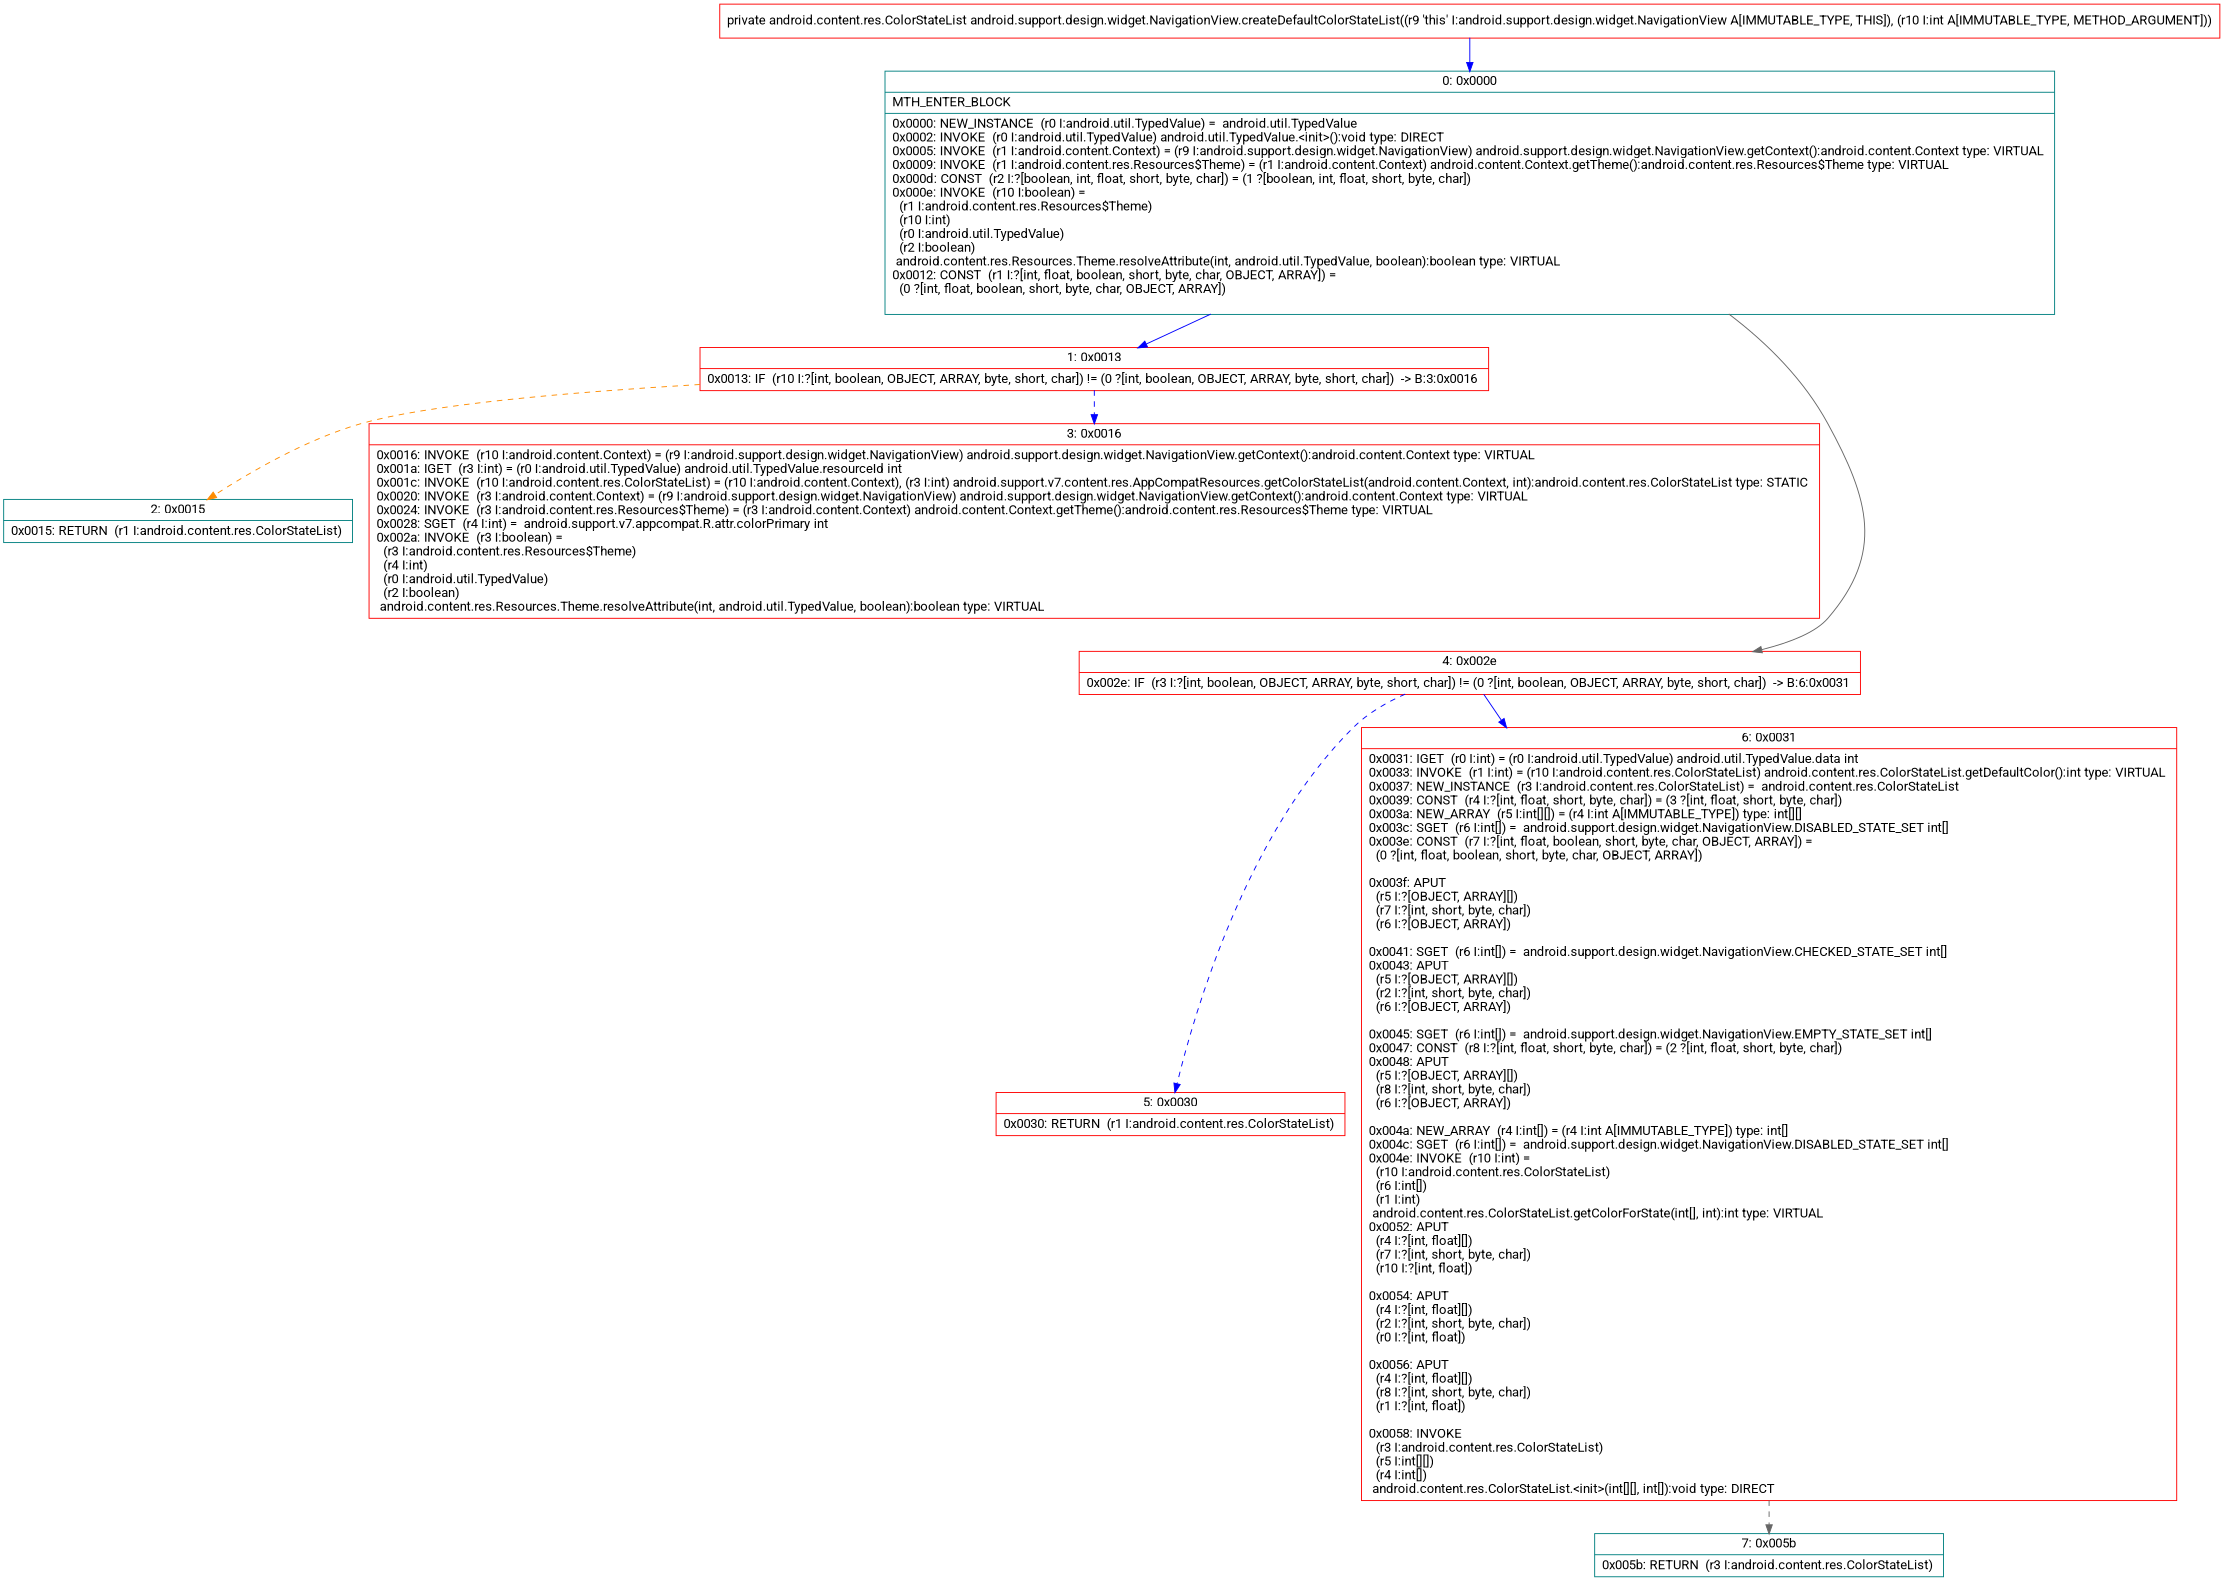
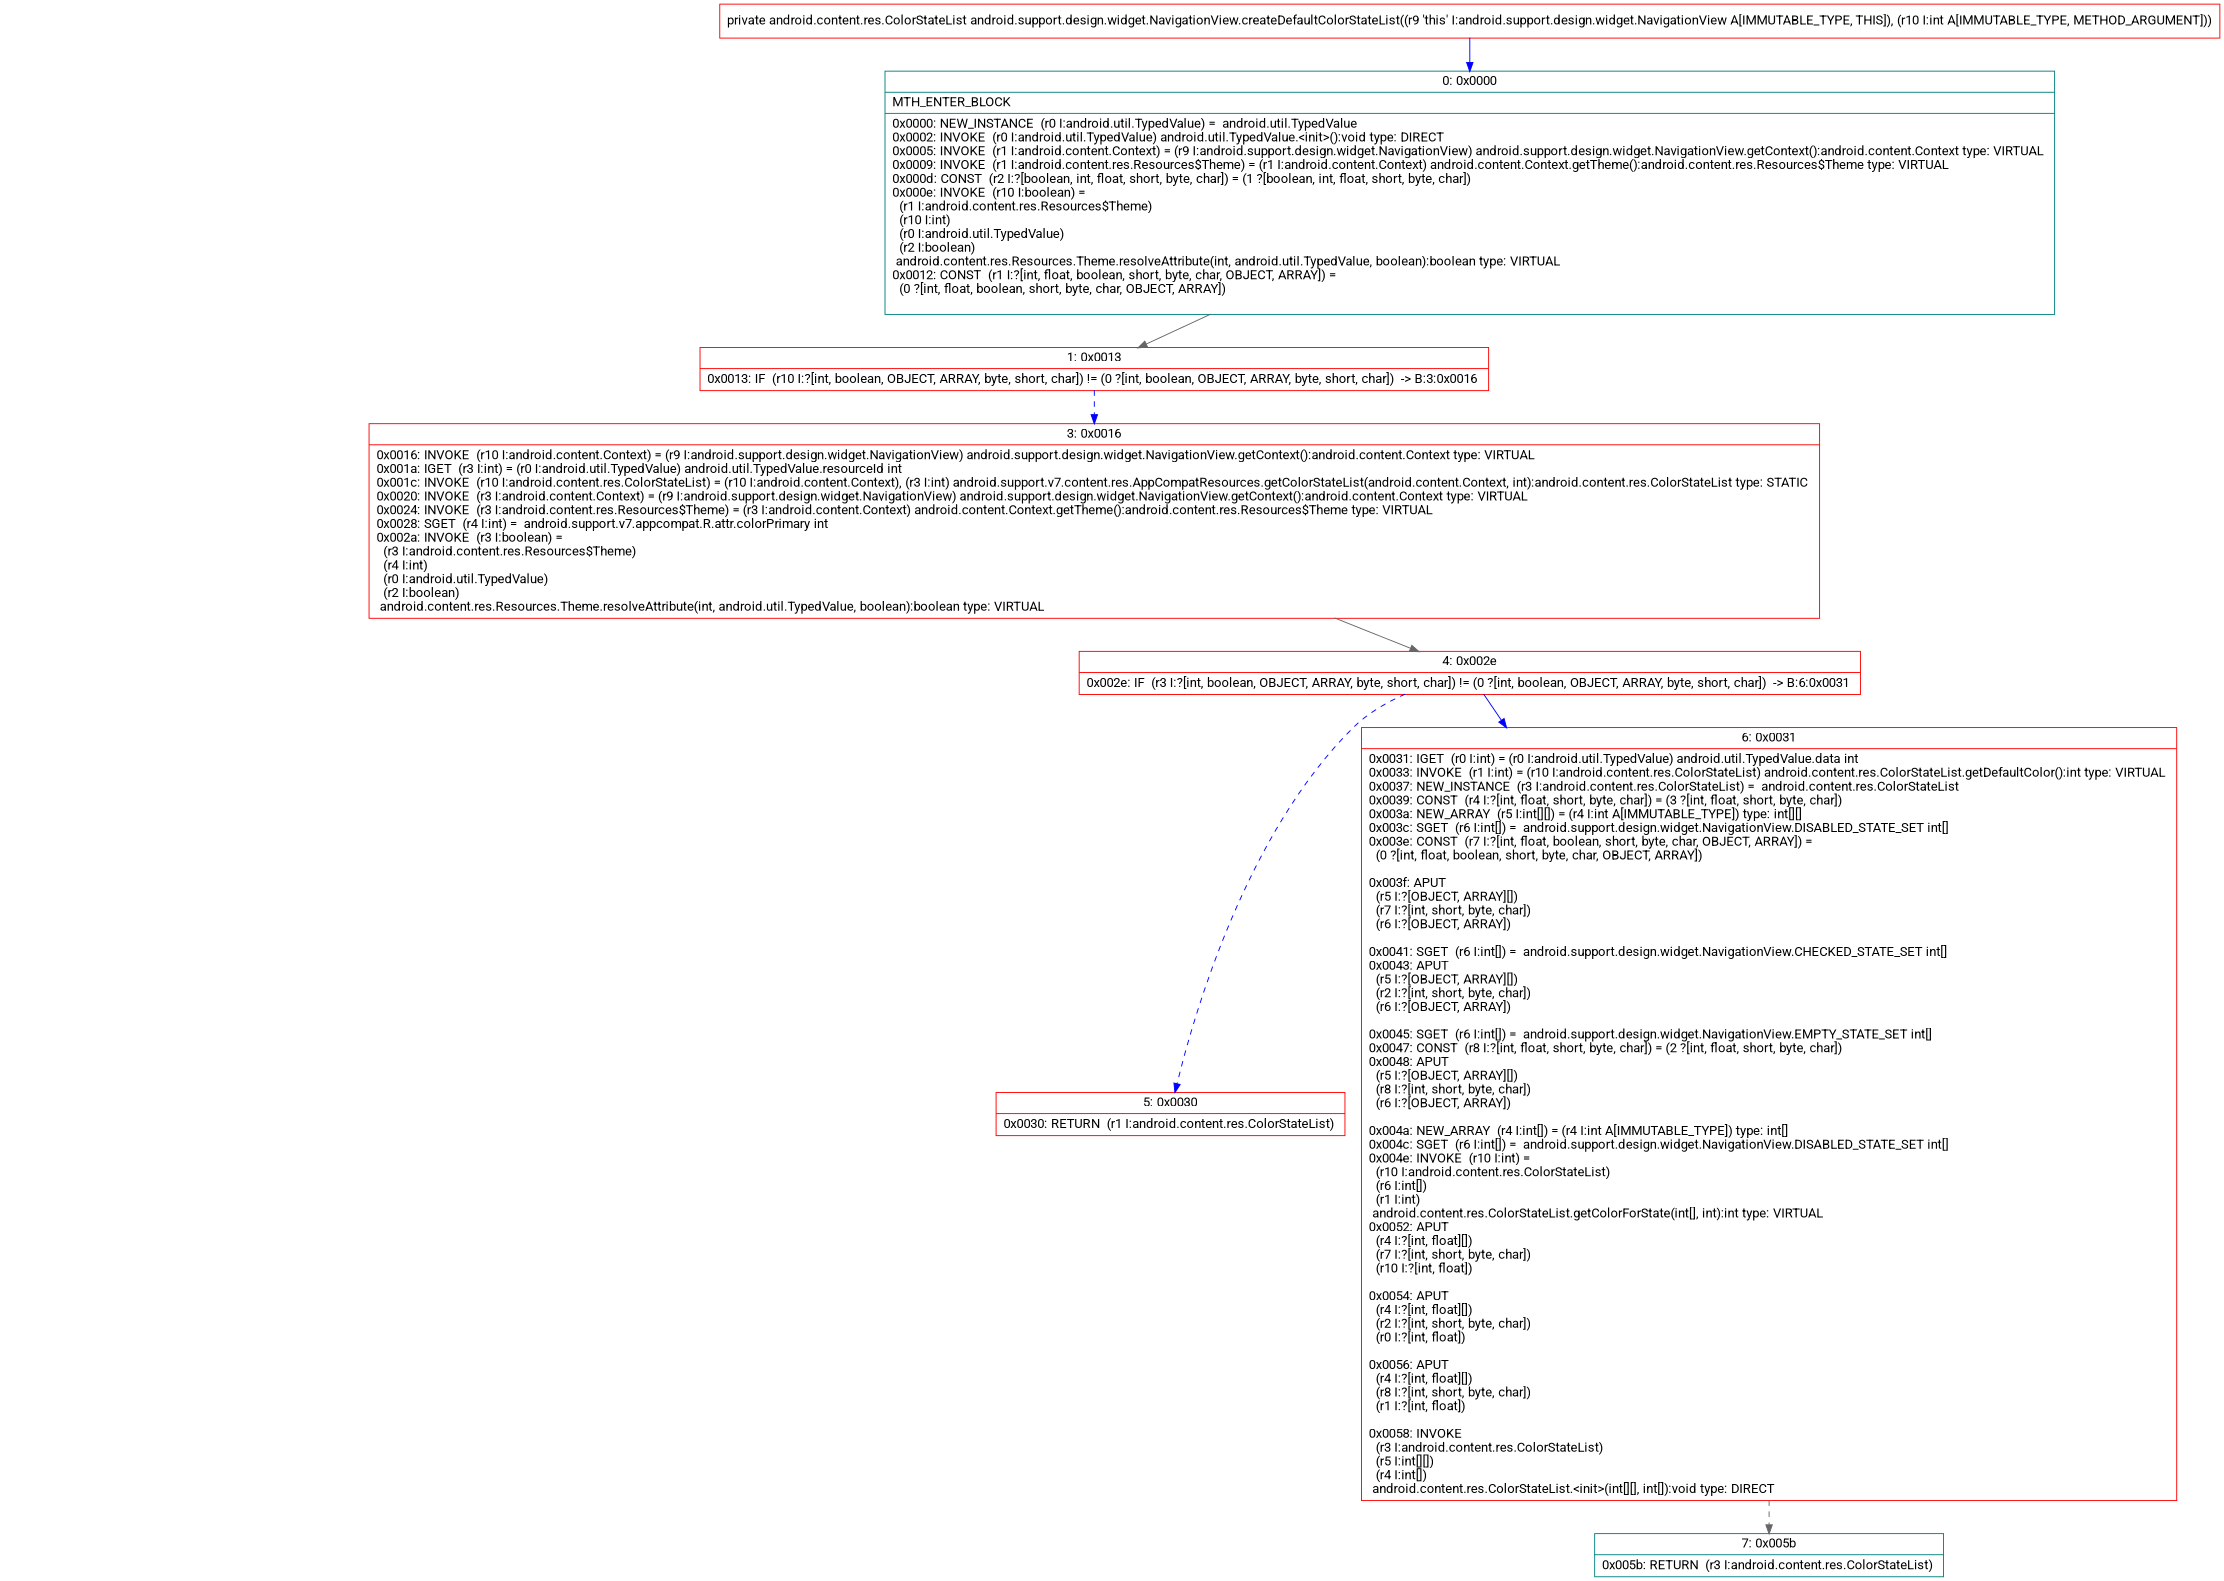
(1179, 329) -> (1179, 329)
(1856, 486) -> (1372, 633)
(178, 521) -> none
